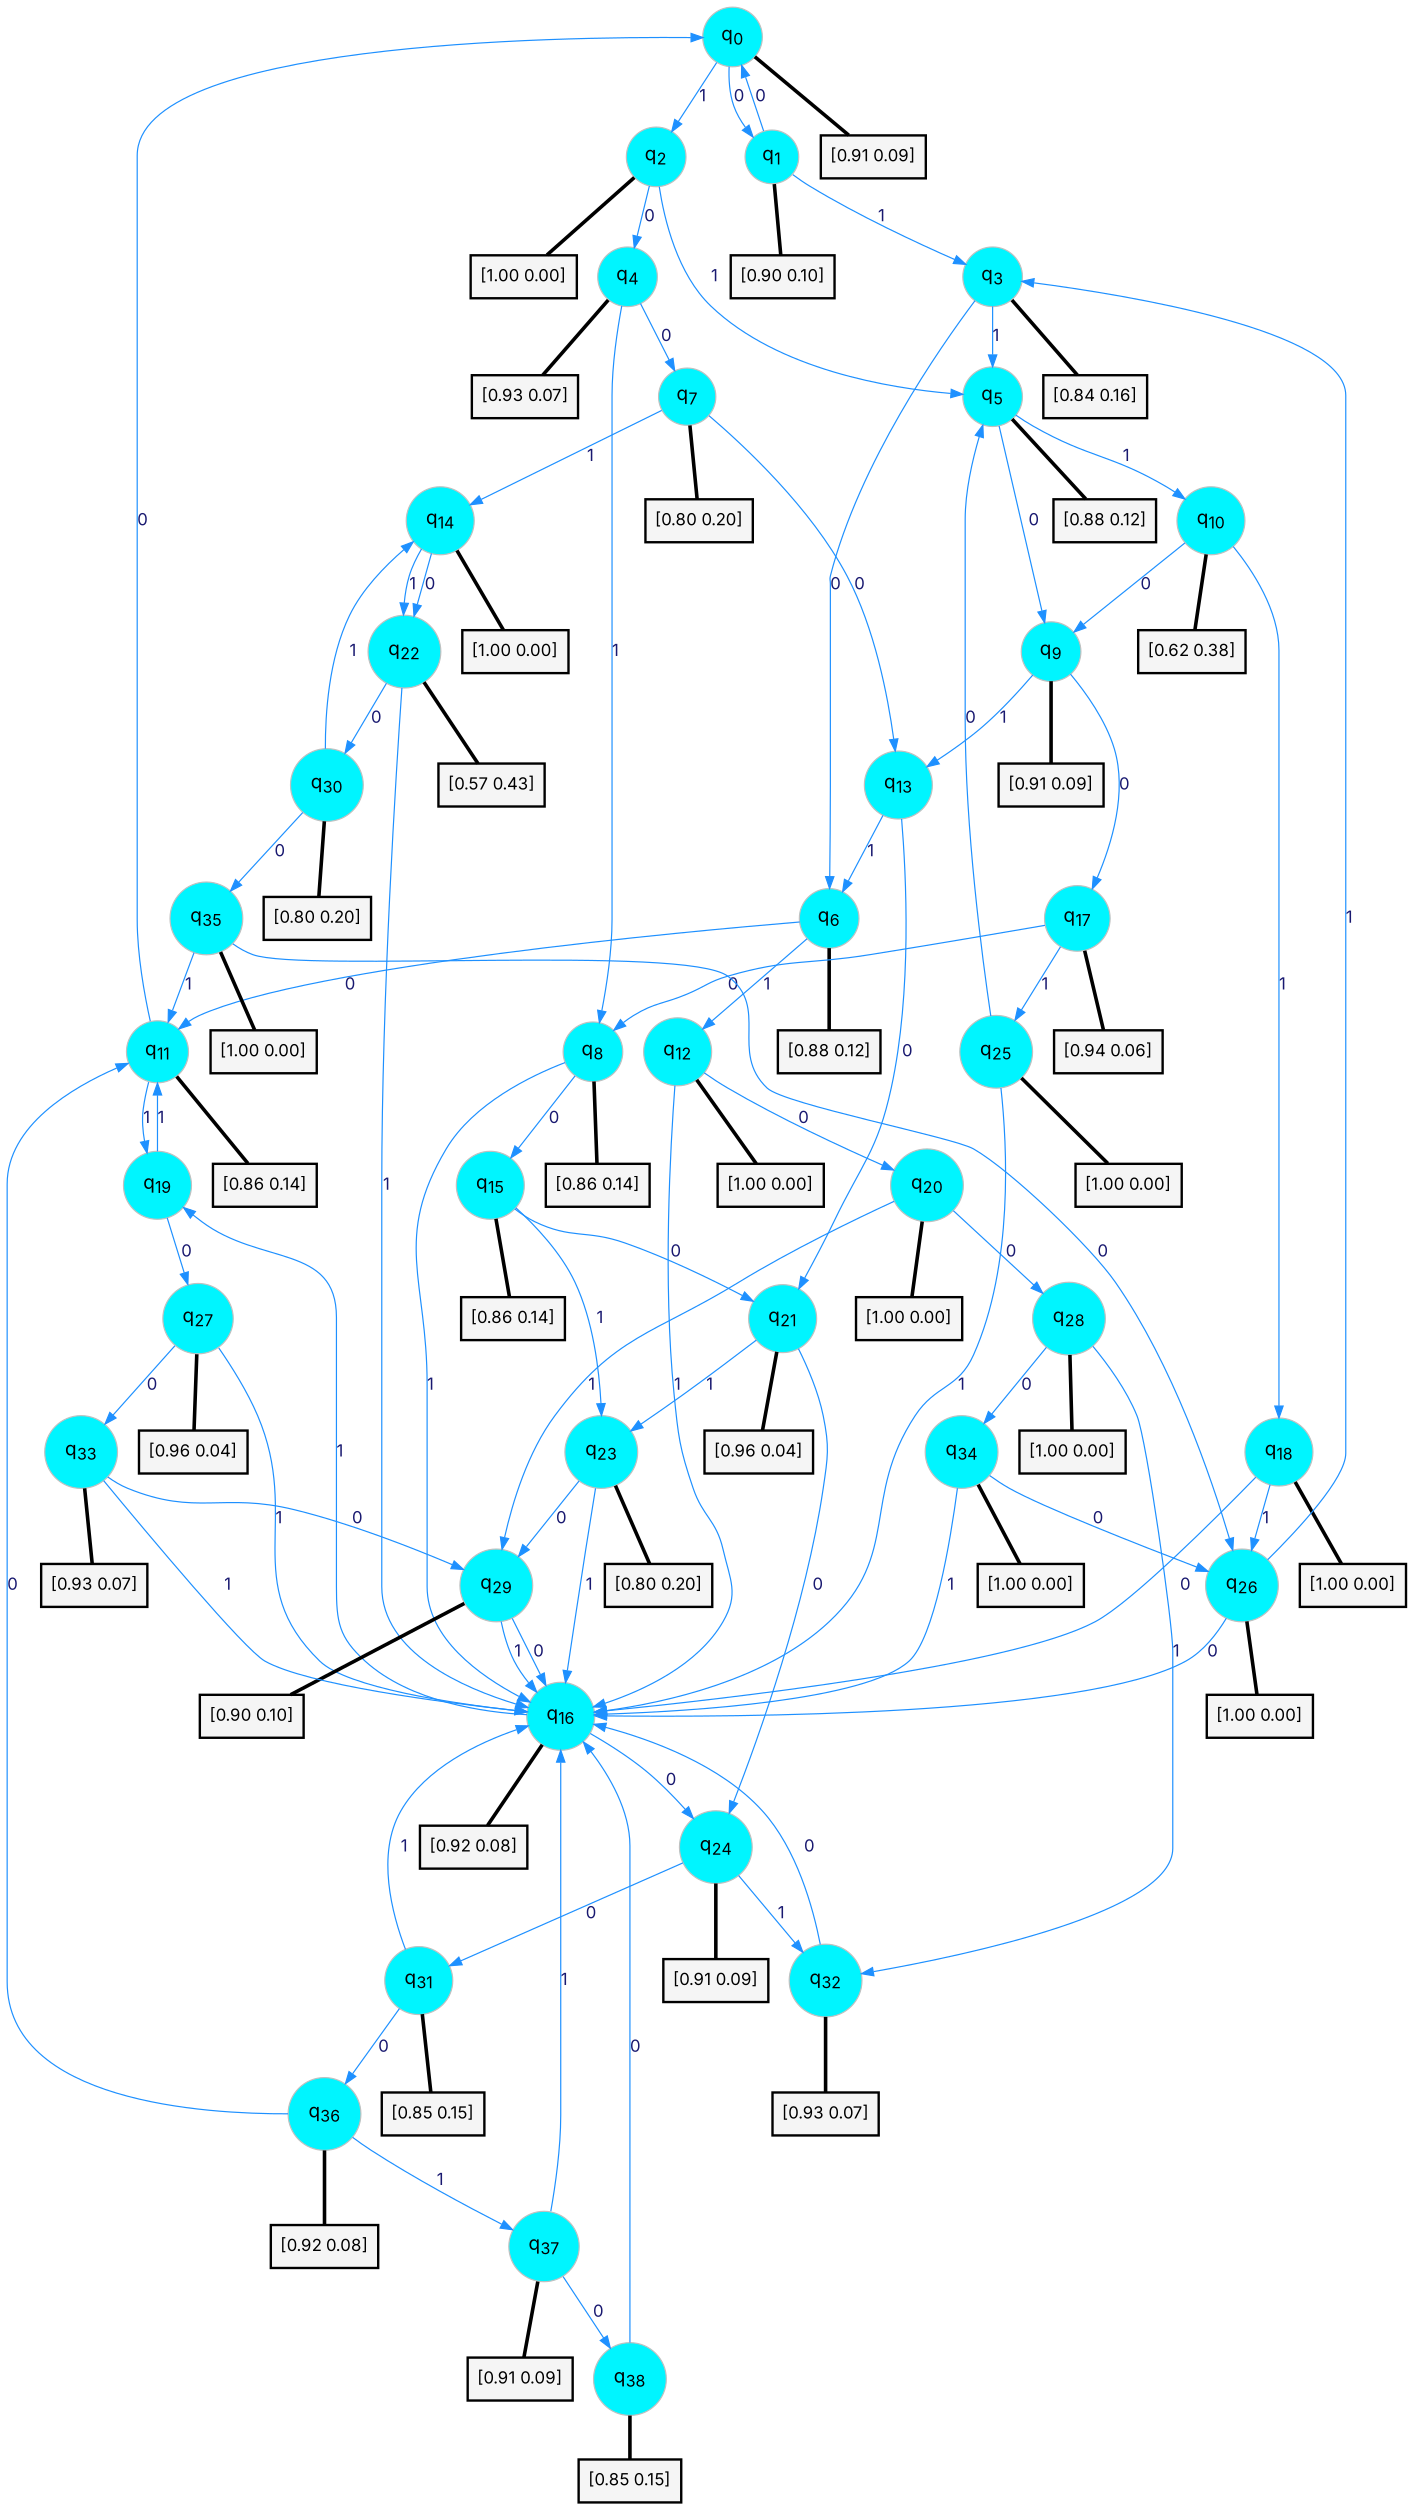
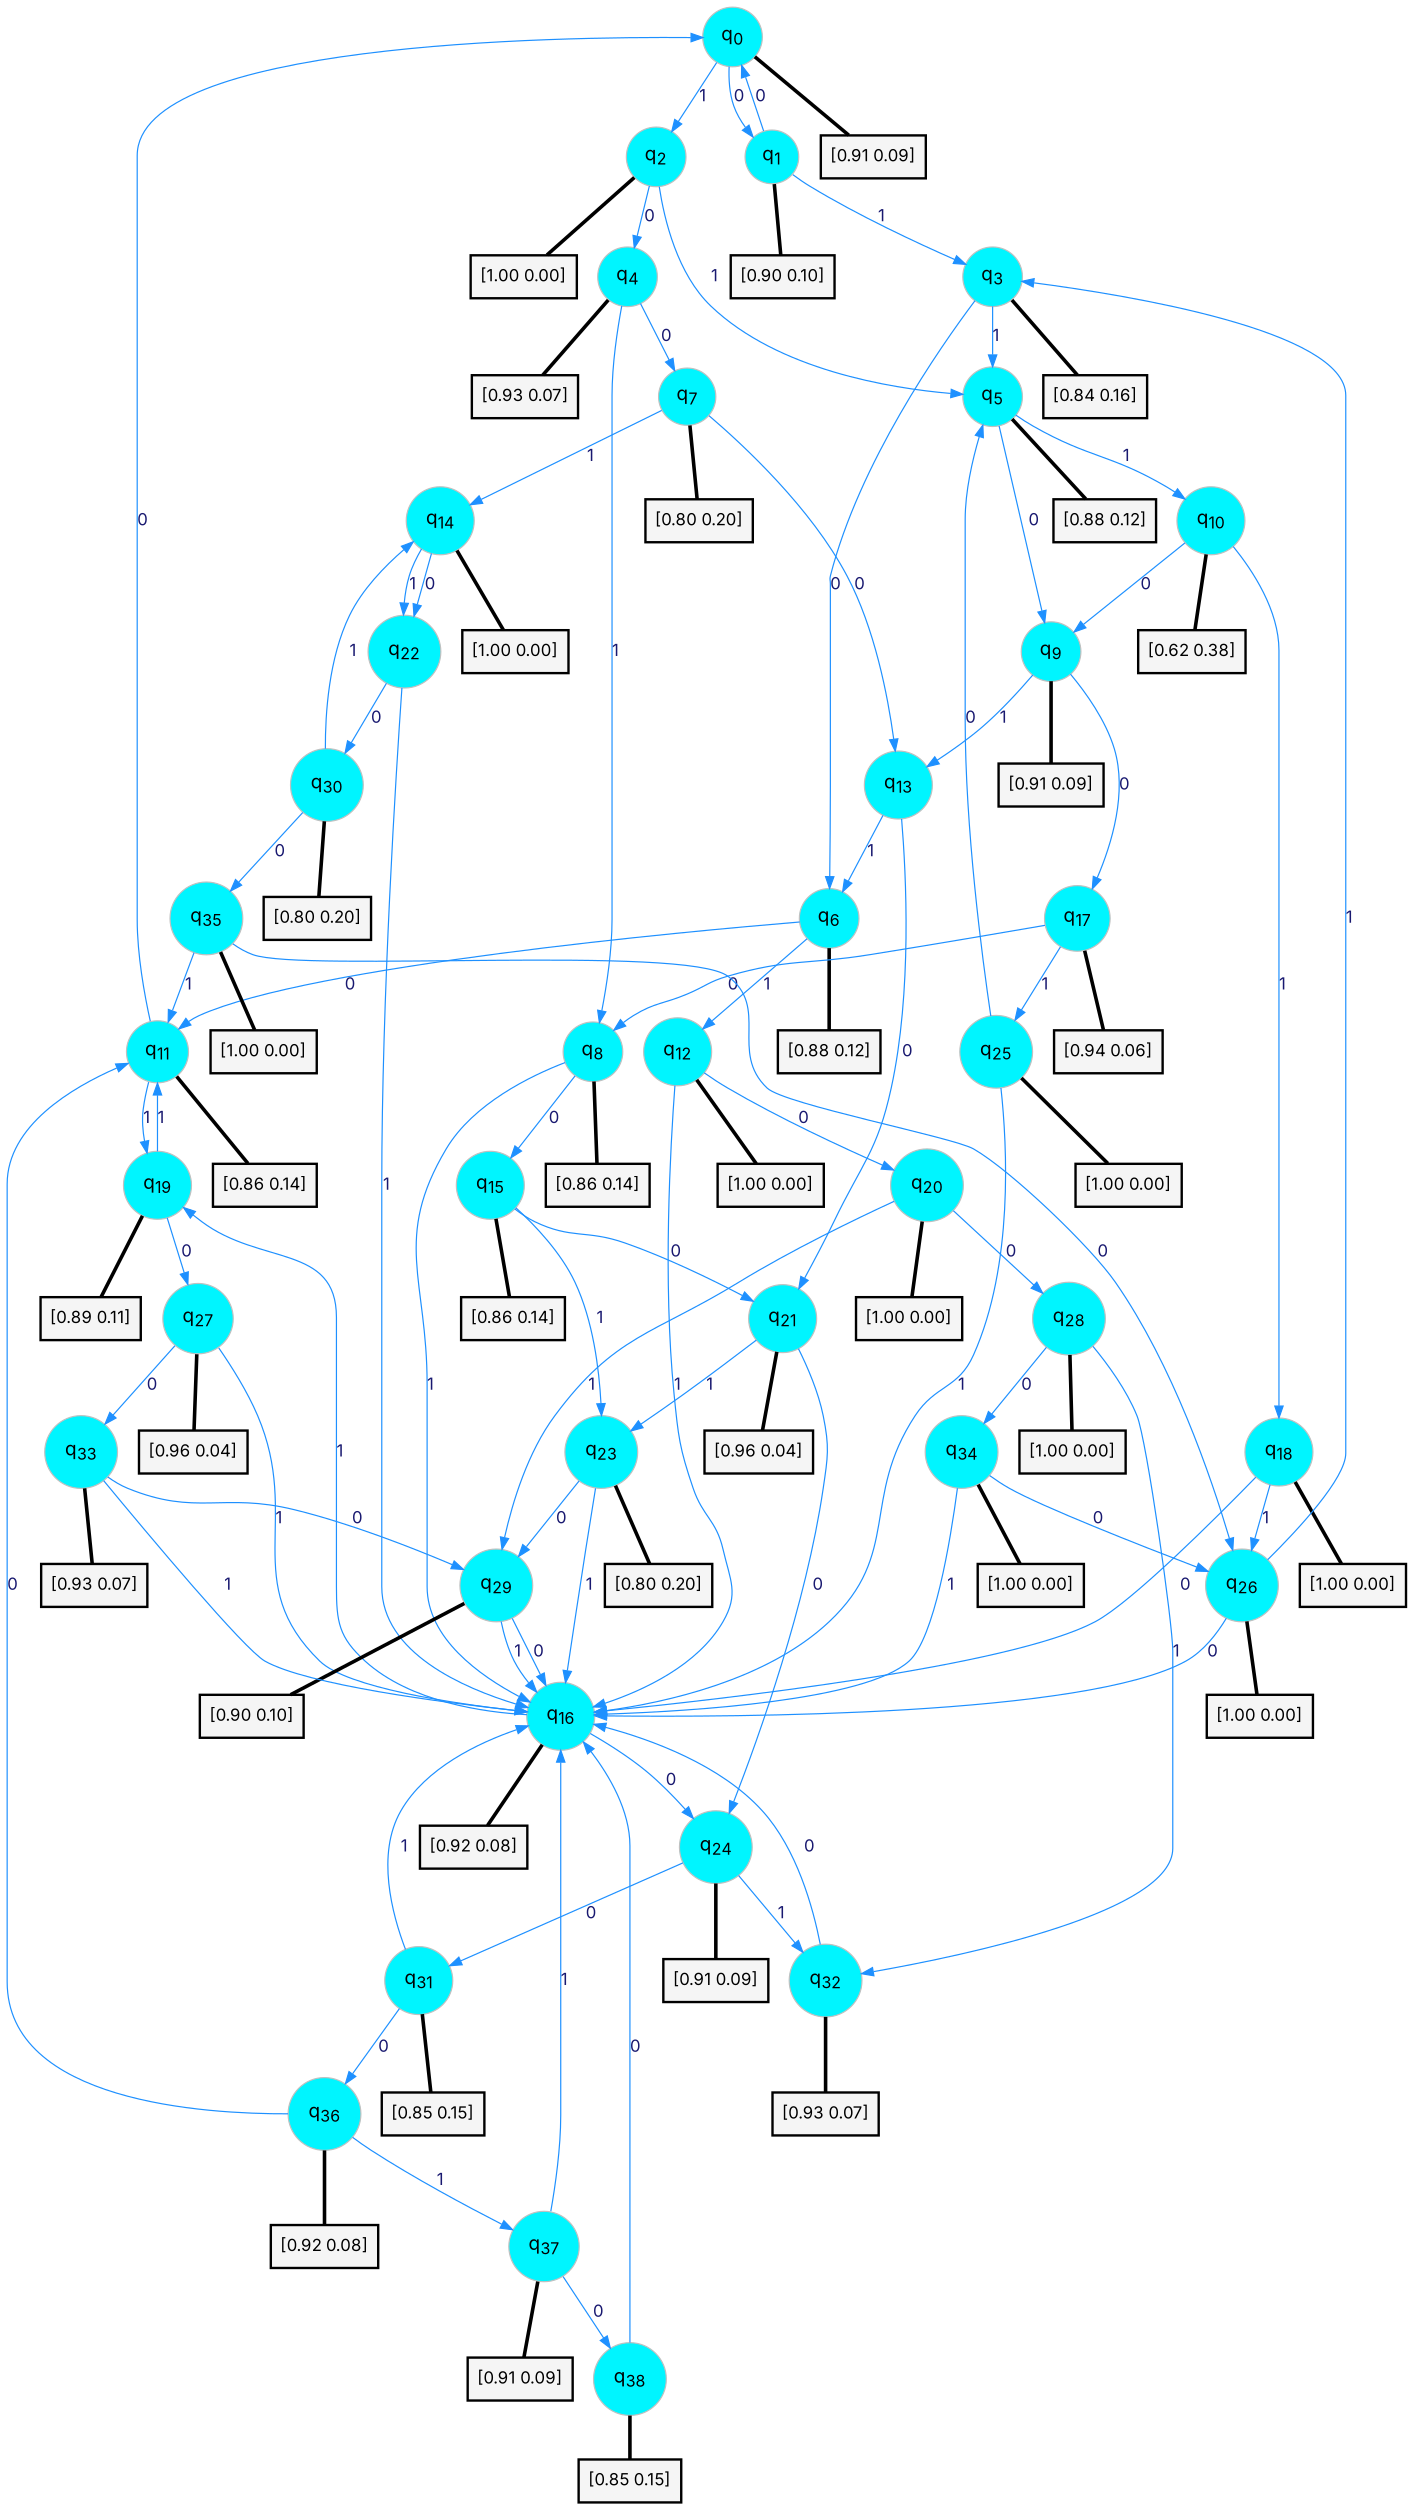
(492, 785) -> none
none -> (91, 1319)
